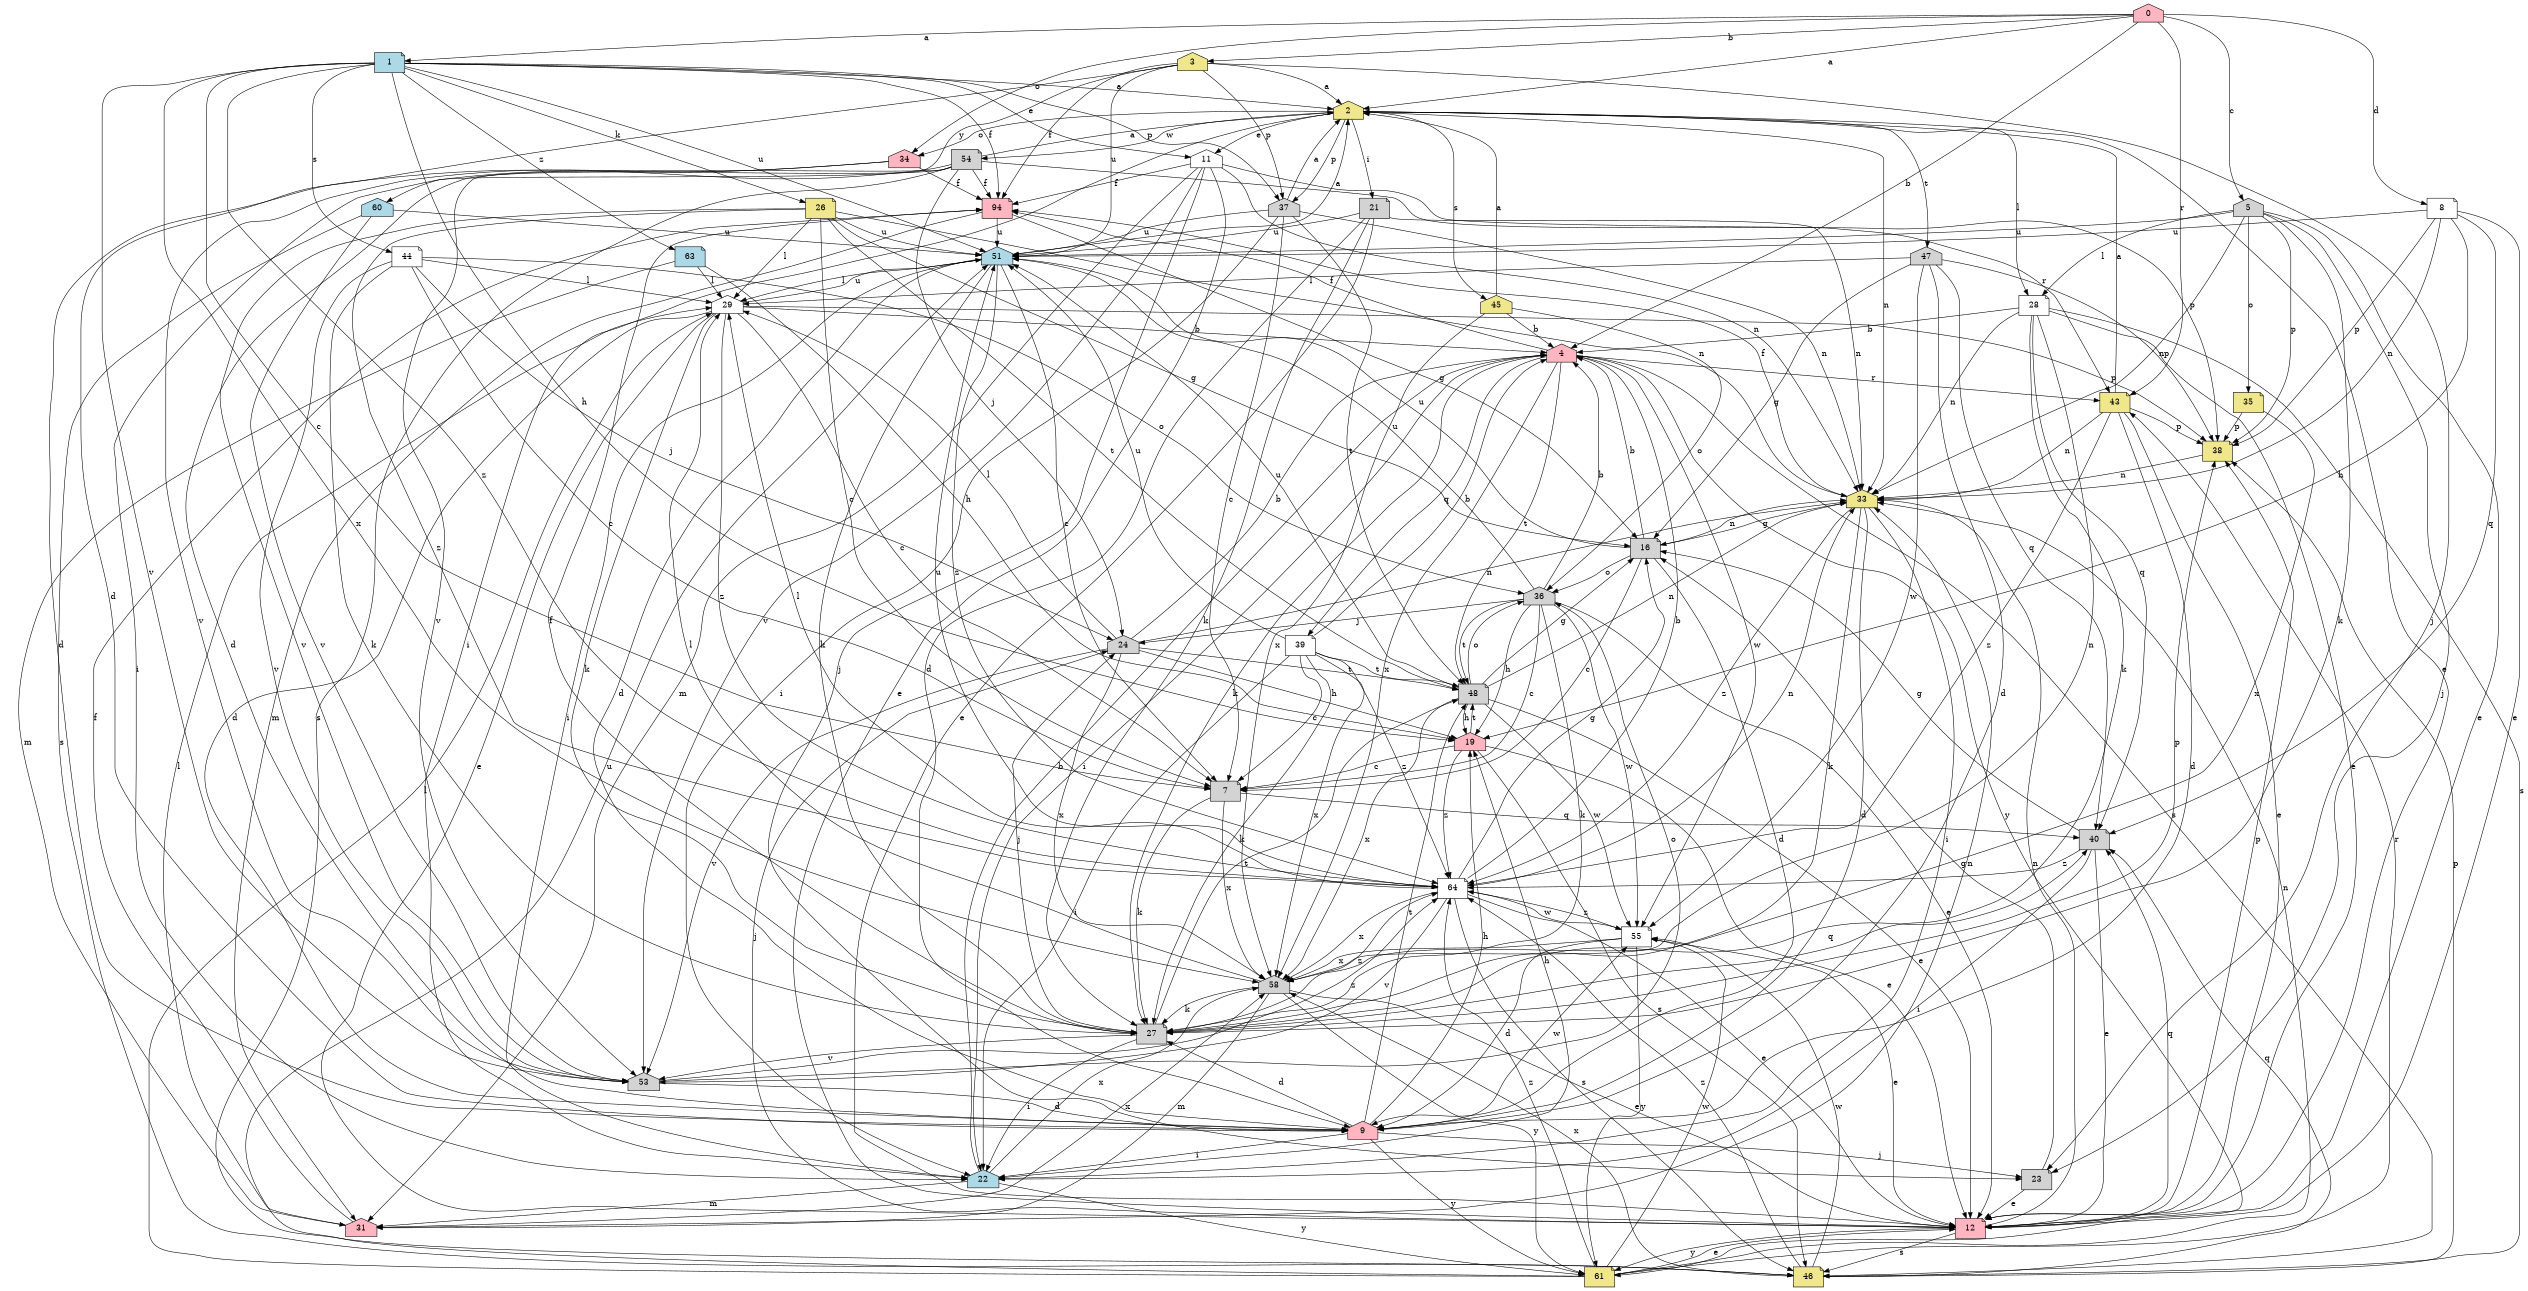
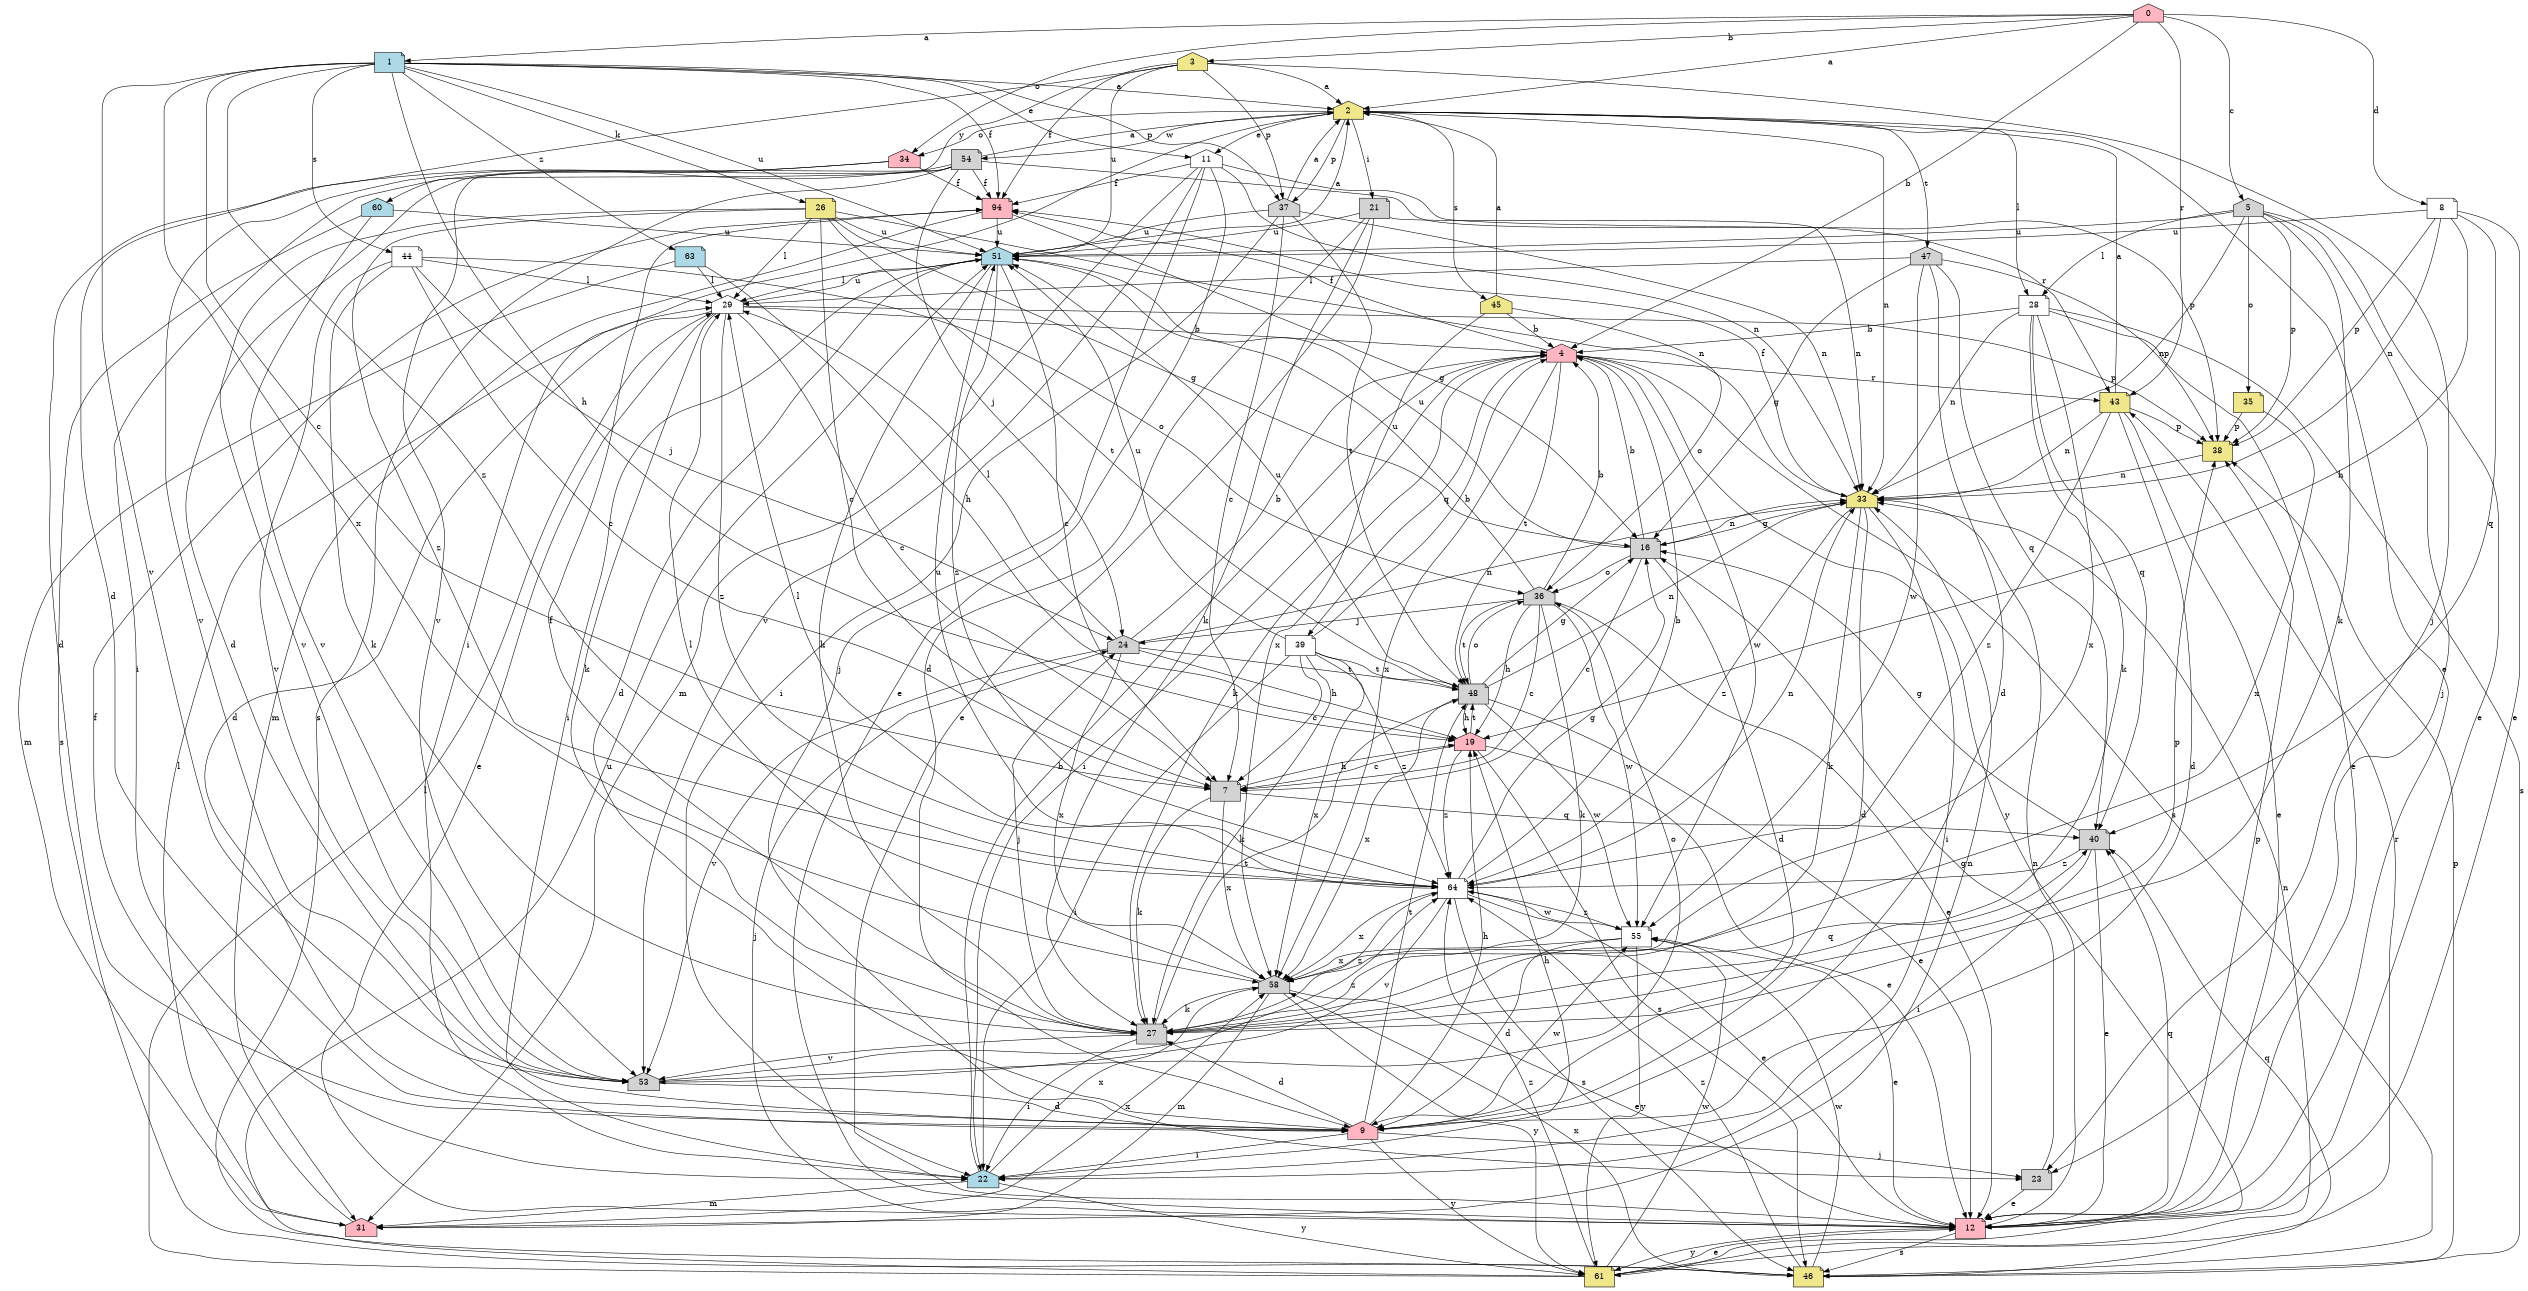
(2091, 645) -> (2091, 645)
none -> (1339, 763)
